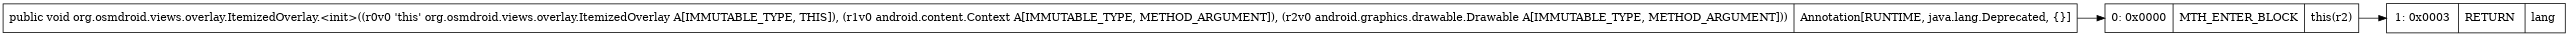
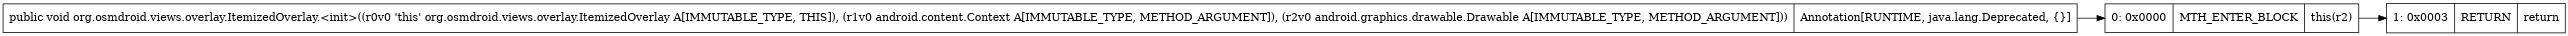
(2543, 18) -> (2541, 18)
